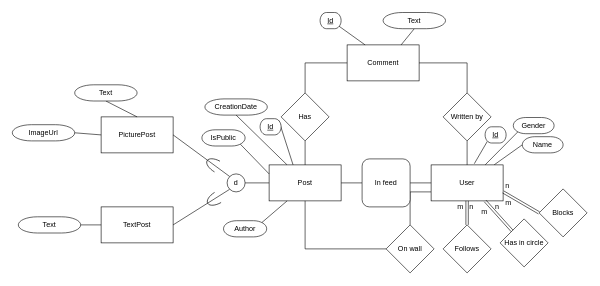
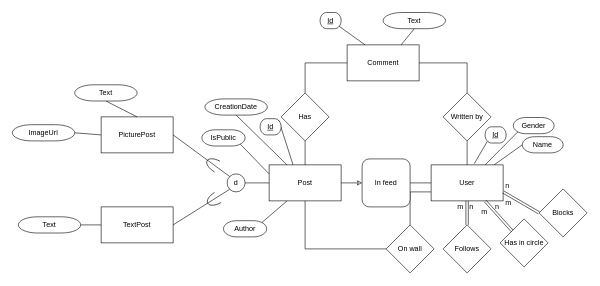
(357, 183) -> (356, 183)
